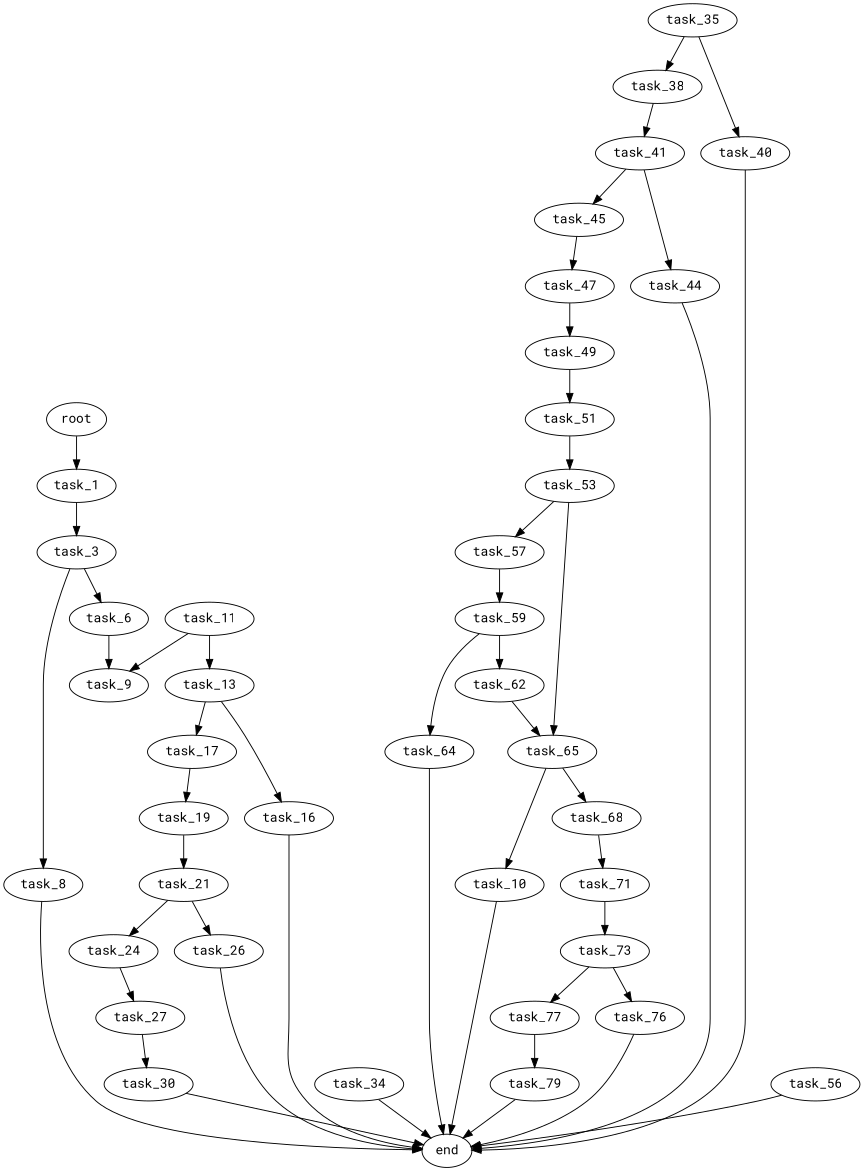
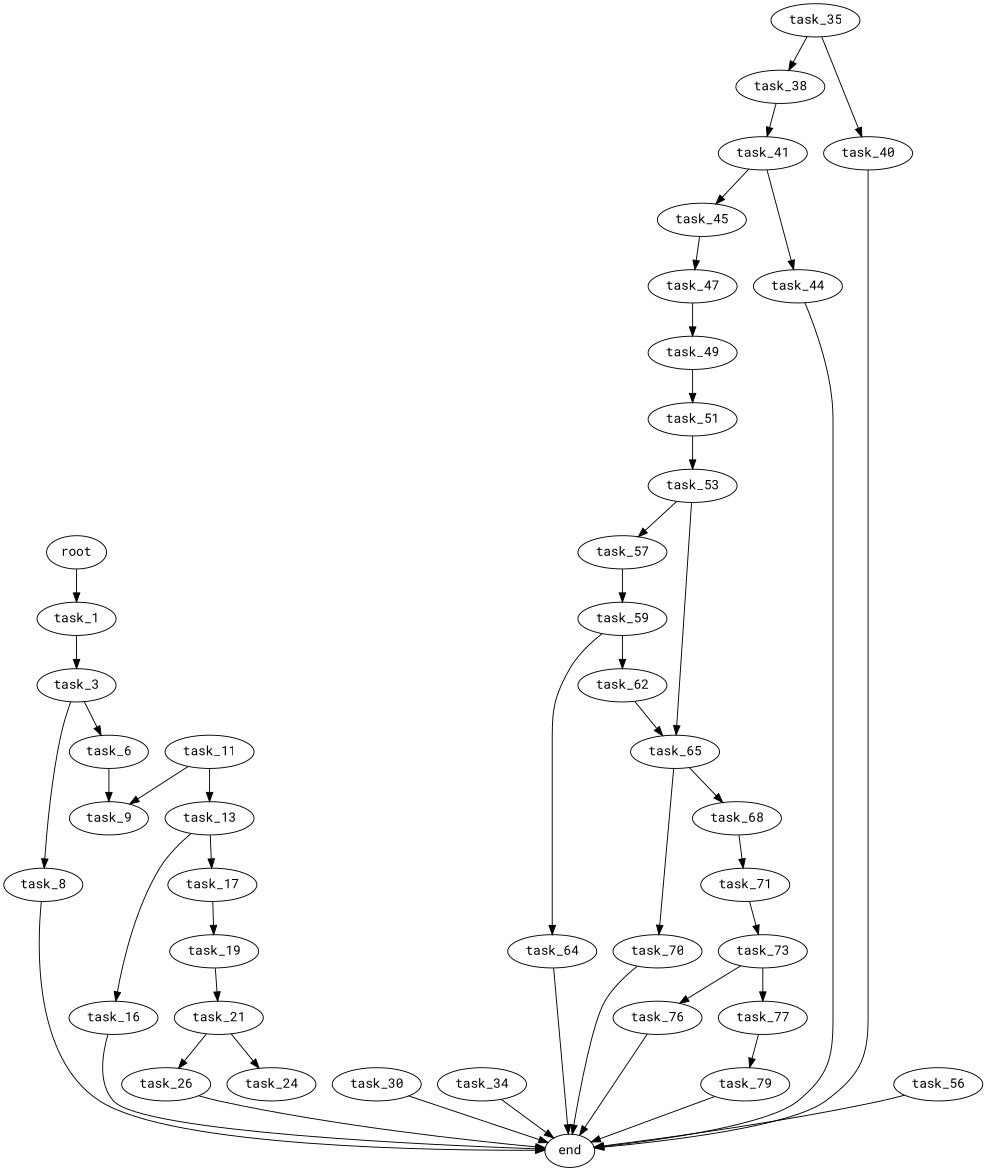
(500, 885) -> (658, 951)
(140, 1018) -> none
